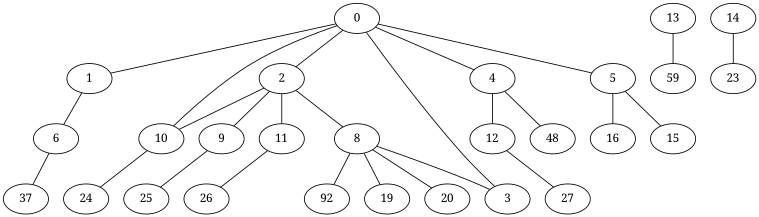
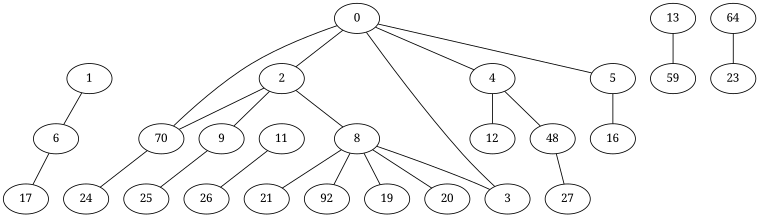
(733, 18) -> (733, 18)
(223, 48) -> none
(282, 109) -> none
(161, 139) -> (161, 139)
(673, 139) -> none
(530, 169) -> (560, 169)
(26, 199) -> (26, 199)
none -> (267, 199)
